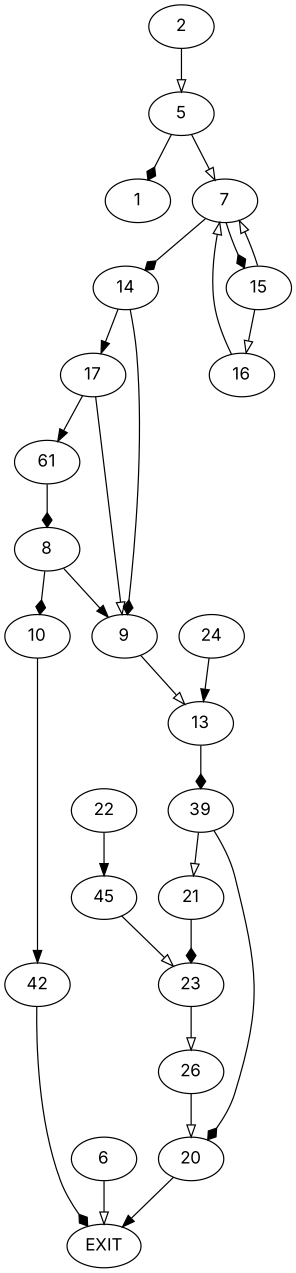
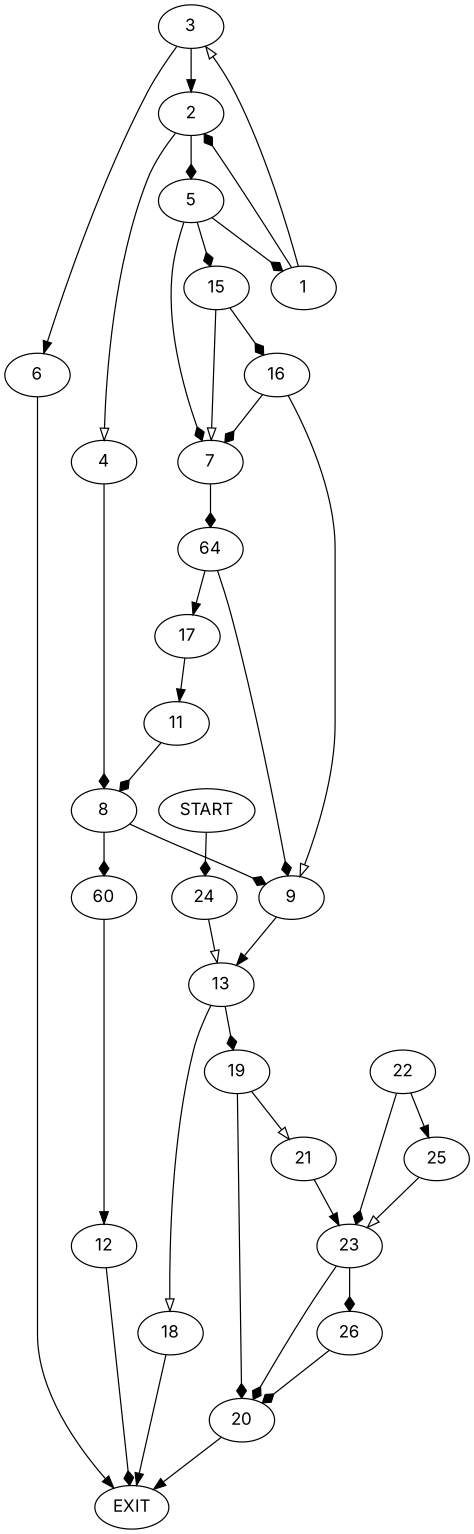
none -> (191, 27)
(181, 64) -> (191, 150)
(200, 152) -> (173, 325)
none -> (253, 207)
(232, 239) -> (202, 237)
(126, 288) -> (210, 549)
(213, 296) -> (248, 413)
(252, 325) -> (242, 325)
(47, 462) -> (177, 723)
none -> (104, 462)
(108, 499) -> (335, 628)
(82, 588) -> (191, 851)
(38, 636) -> (104, 898)
(207, 674) -> (212, 935)
(159, 675) -> (260, 936)
(201, 811) -> (237, 1072)
none -> (207, 811)
(104, 898) -> (437, 1159)
(191, 934) -> (324, 1197)
(38, 985) -> (104, 1246)
(191, 1022) -> (350, 1282)
(191, 1109) -> (302, 1372)
none -> (378, 1152)
(104, 1197) -> (38, 947)
none -> (297, 1326)
none -> (171, 1333)
